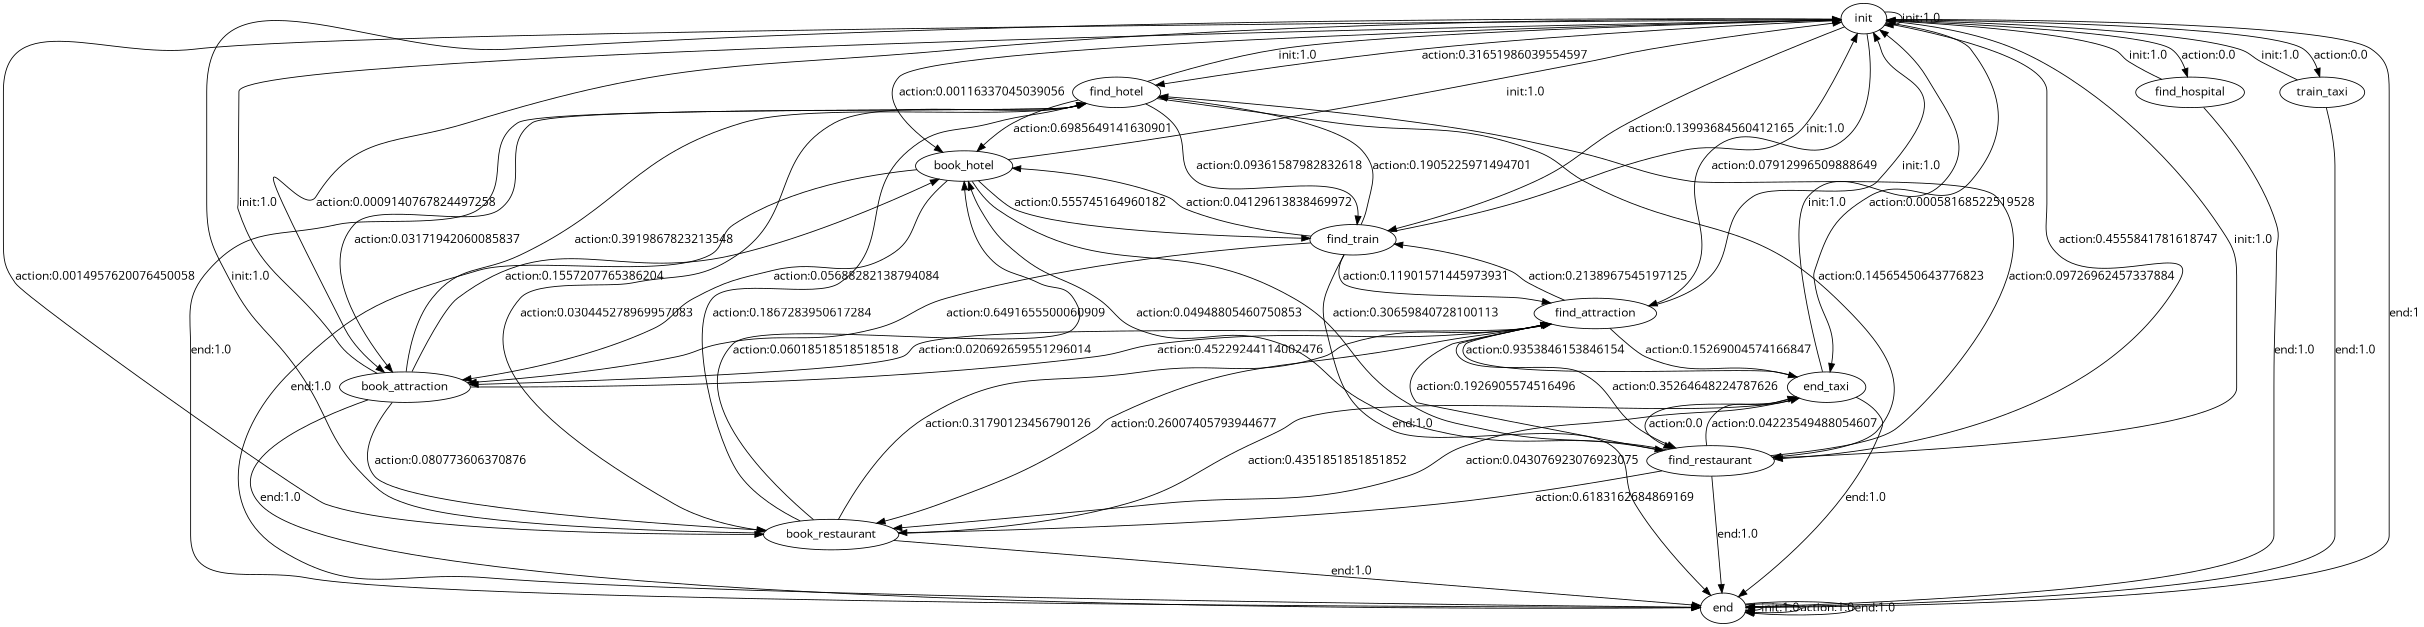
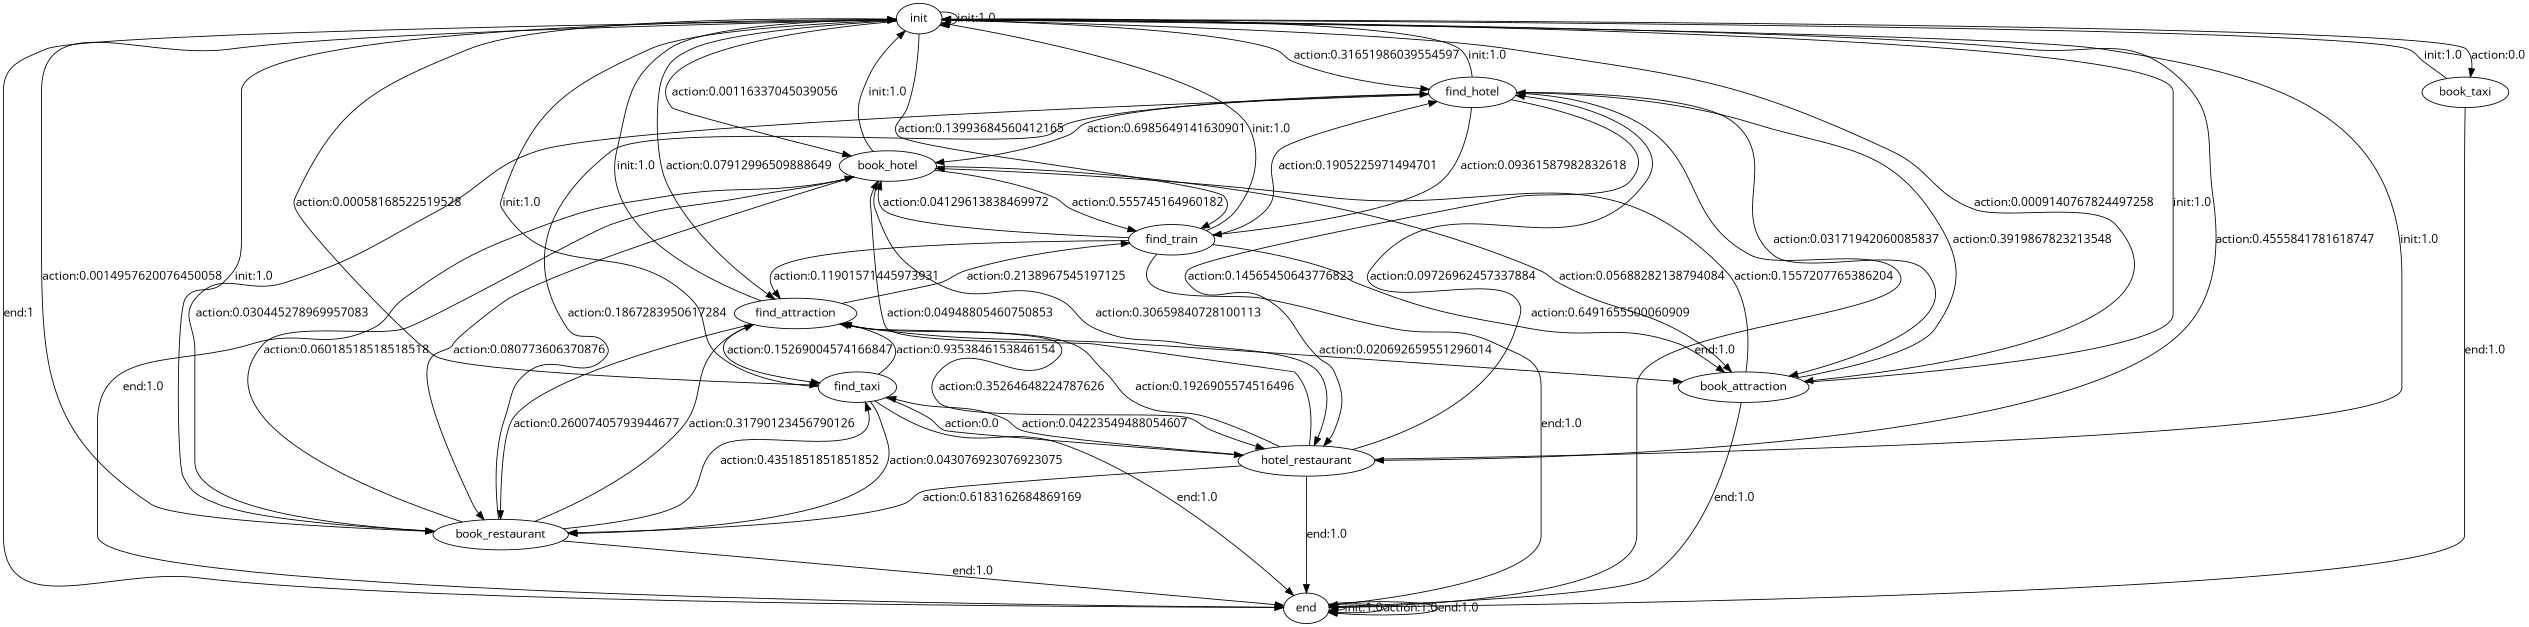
(2190, 92) -> none
(2322, 92) -> (2465, 92)
(1008, 366) -> none
(1827, 387) -> (857, 387)
(1711, 461) -> (1306, 461)
(523, 510) -> (555, 277)
